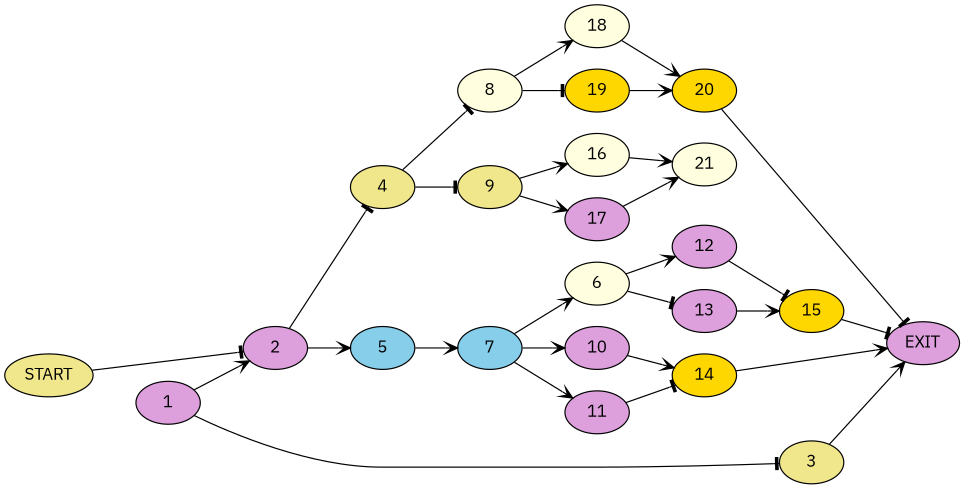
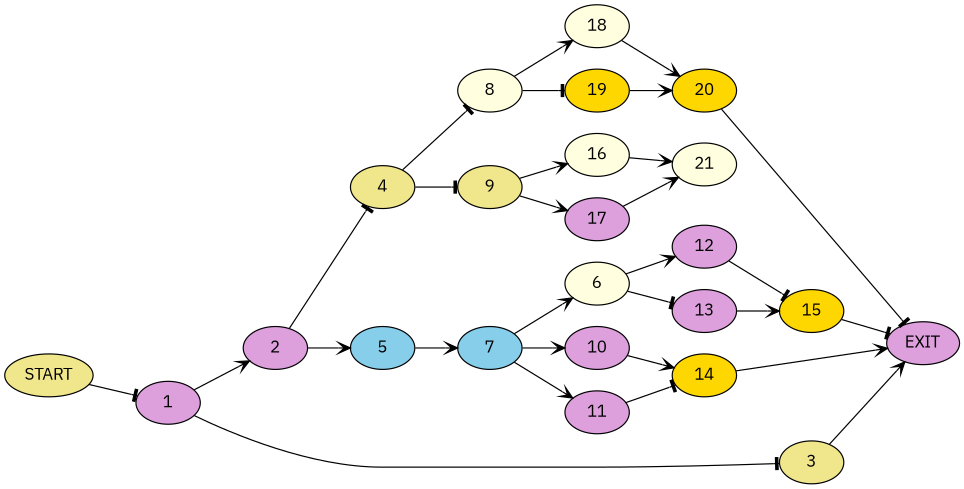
(165, 361) -> (110, 389)
